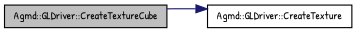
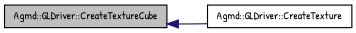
(181, 9) -> (193, 24)
